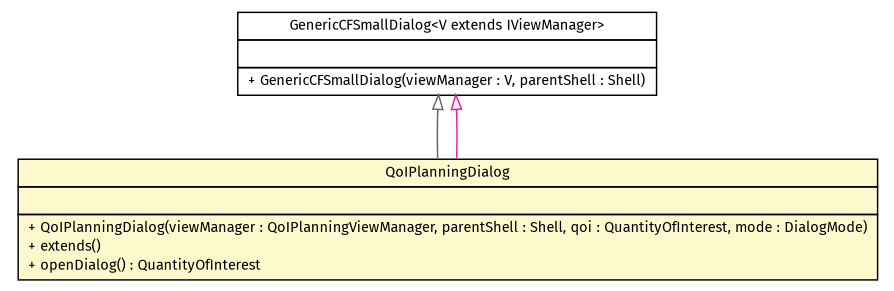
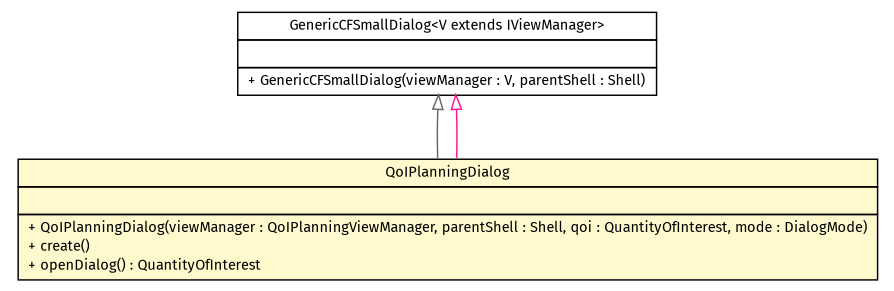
(65, 246) -> (60, 246)
